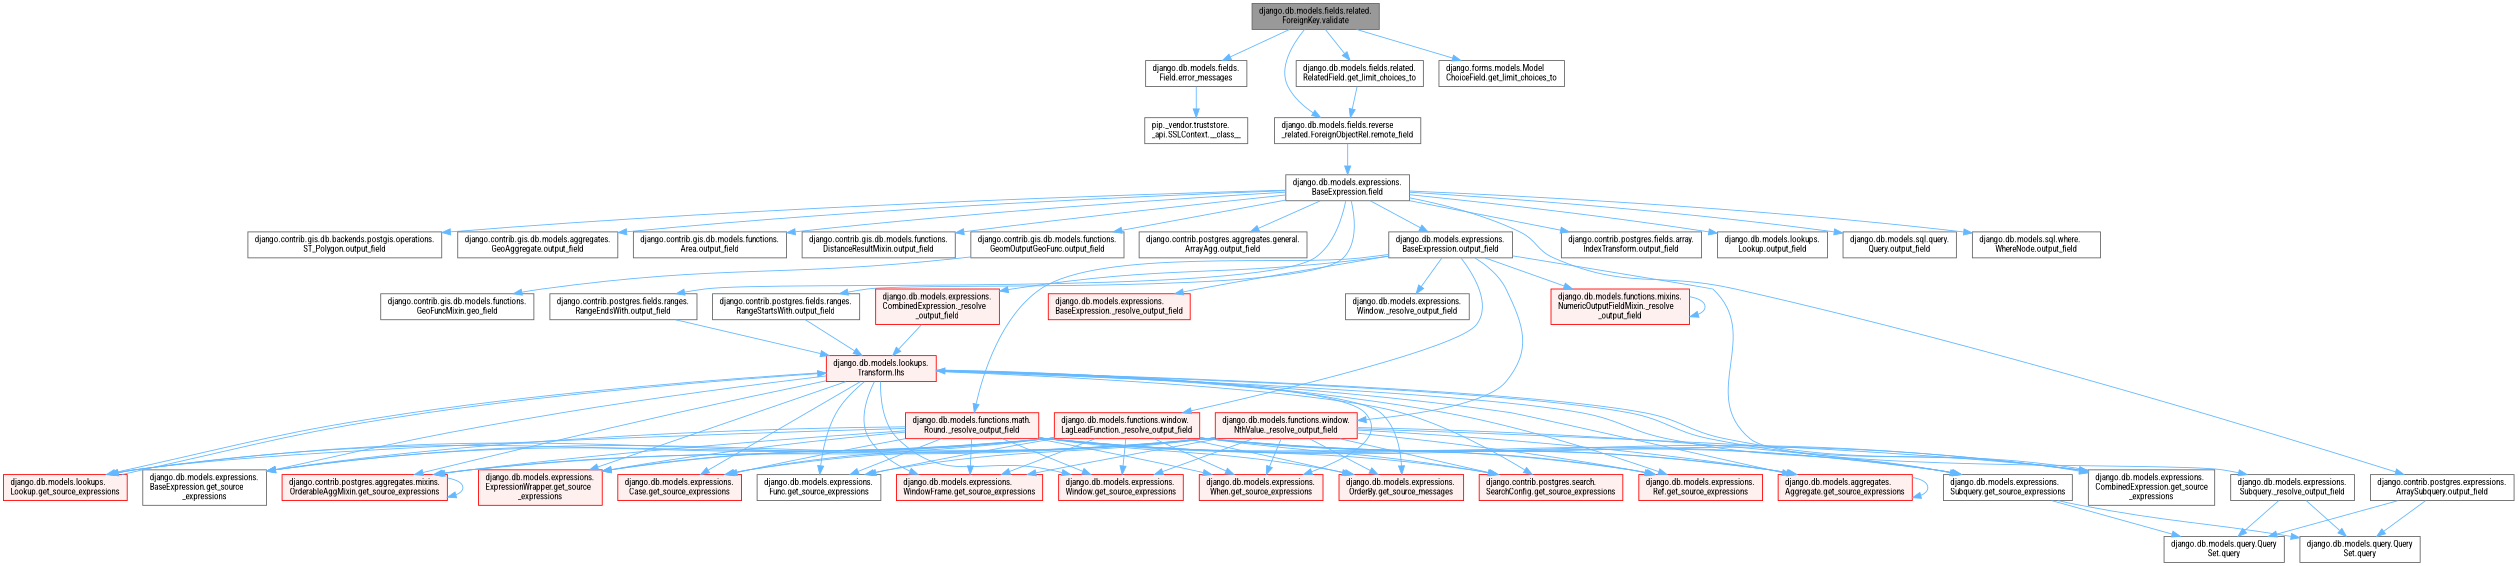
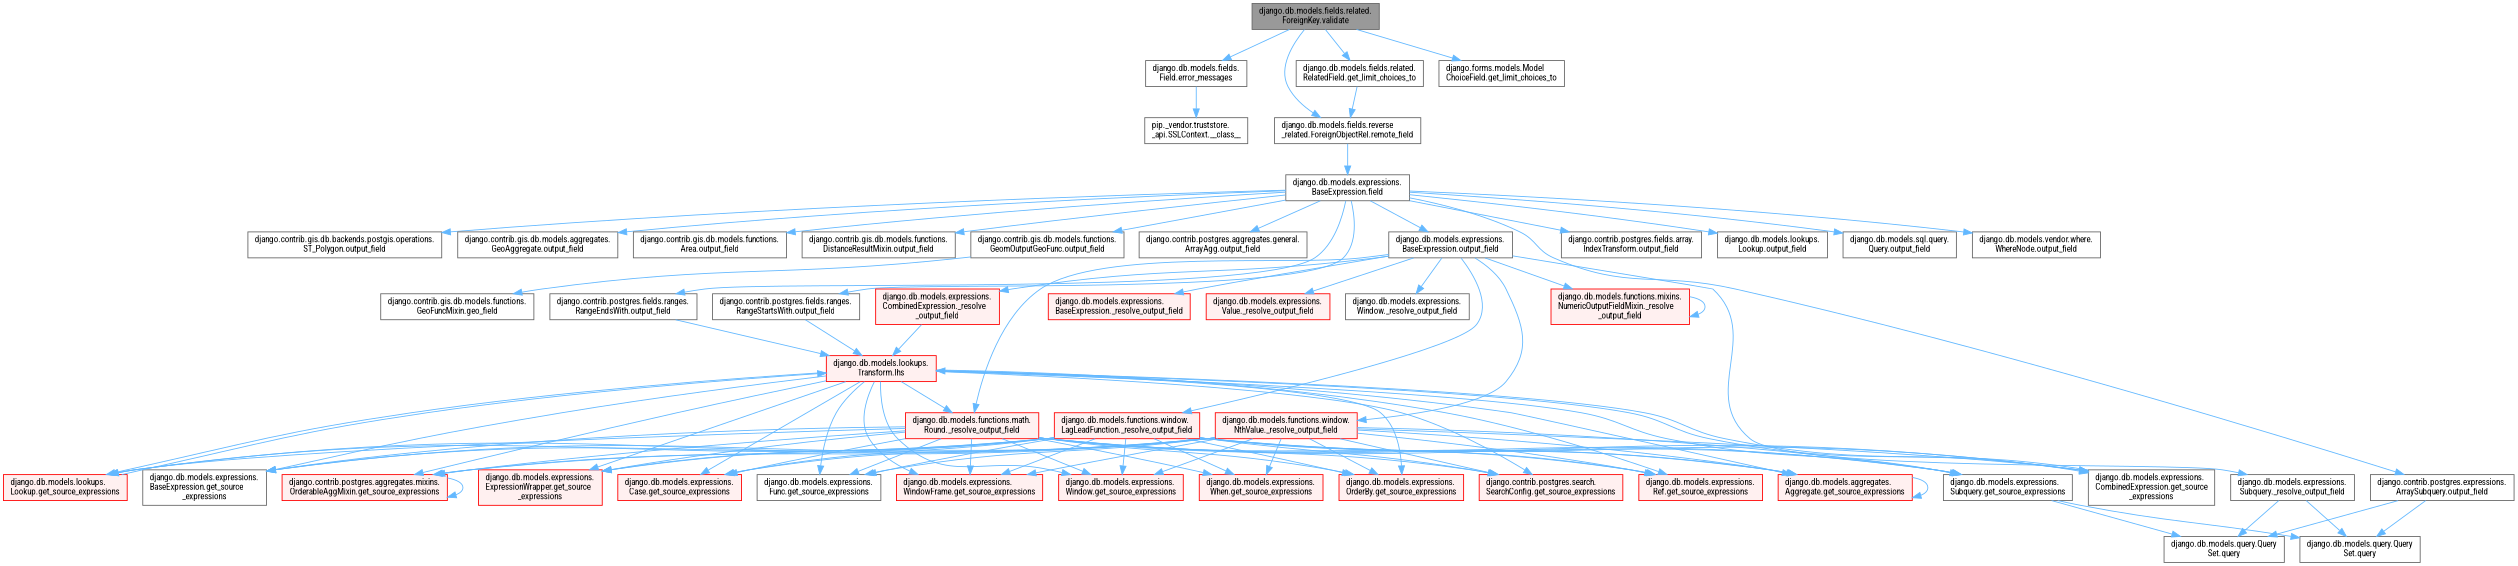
(2036, 245) -> (2036, 245)
none -> (1268, 307)
(1200, 382) -> (923, 395)
(1401, 488) -> (1401, 488)
